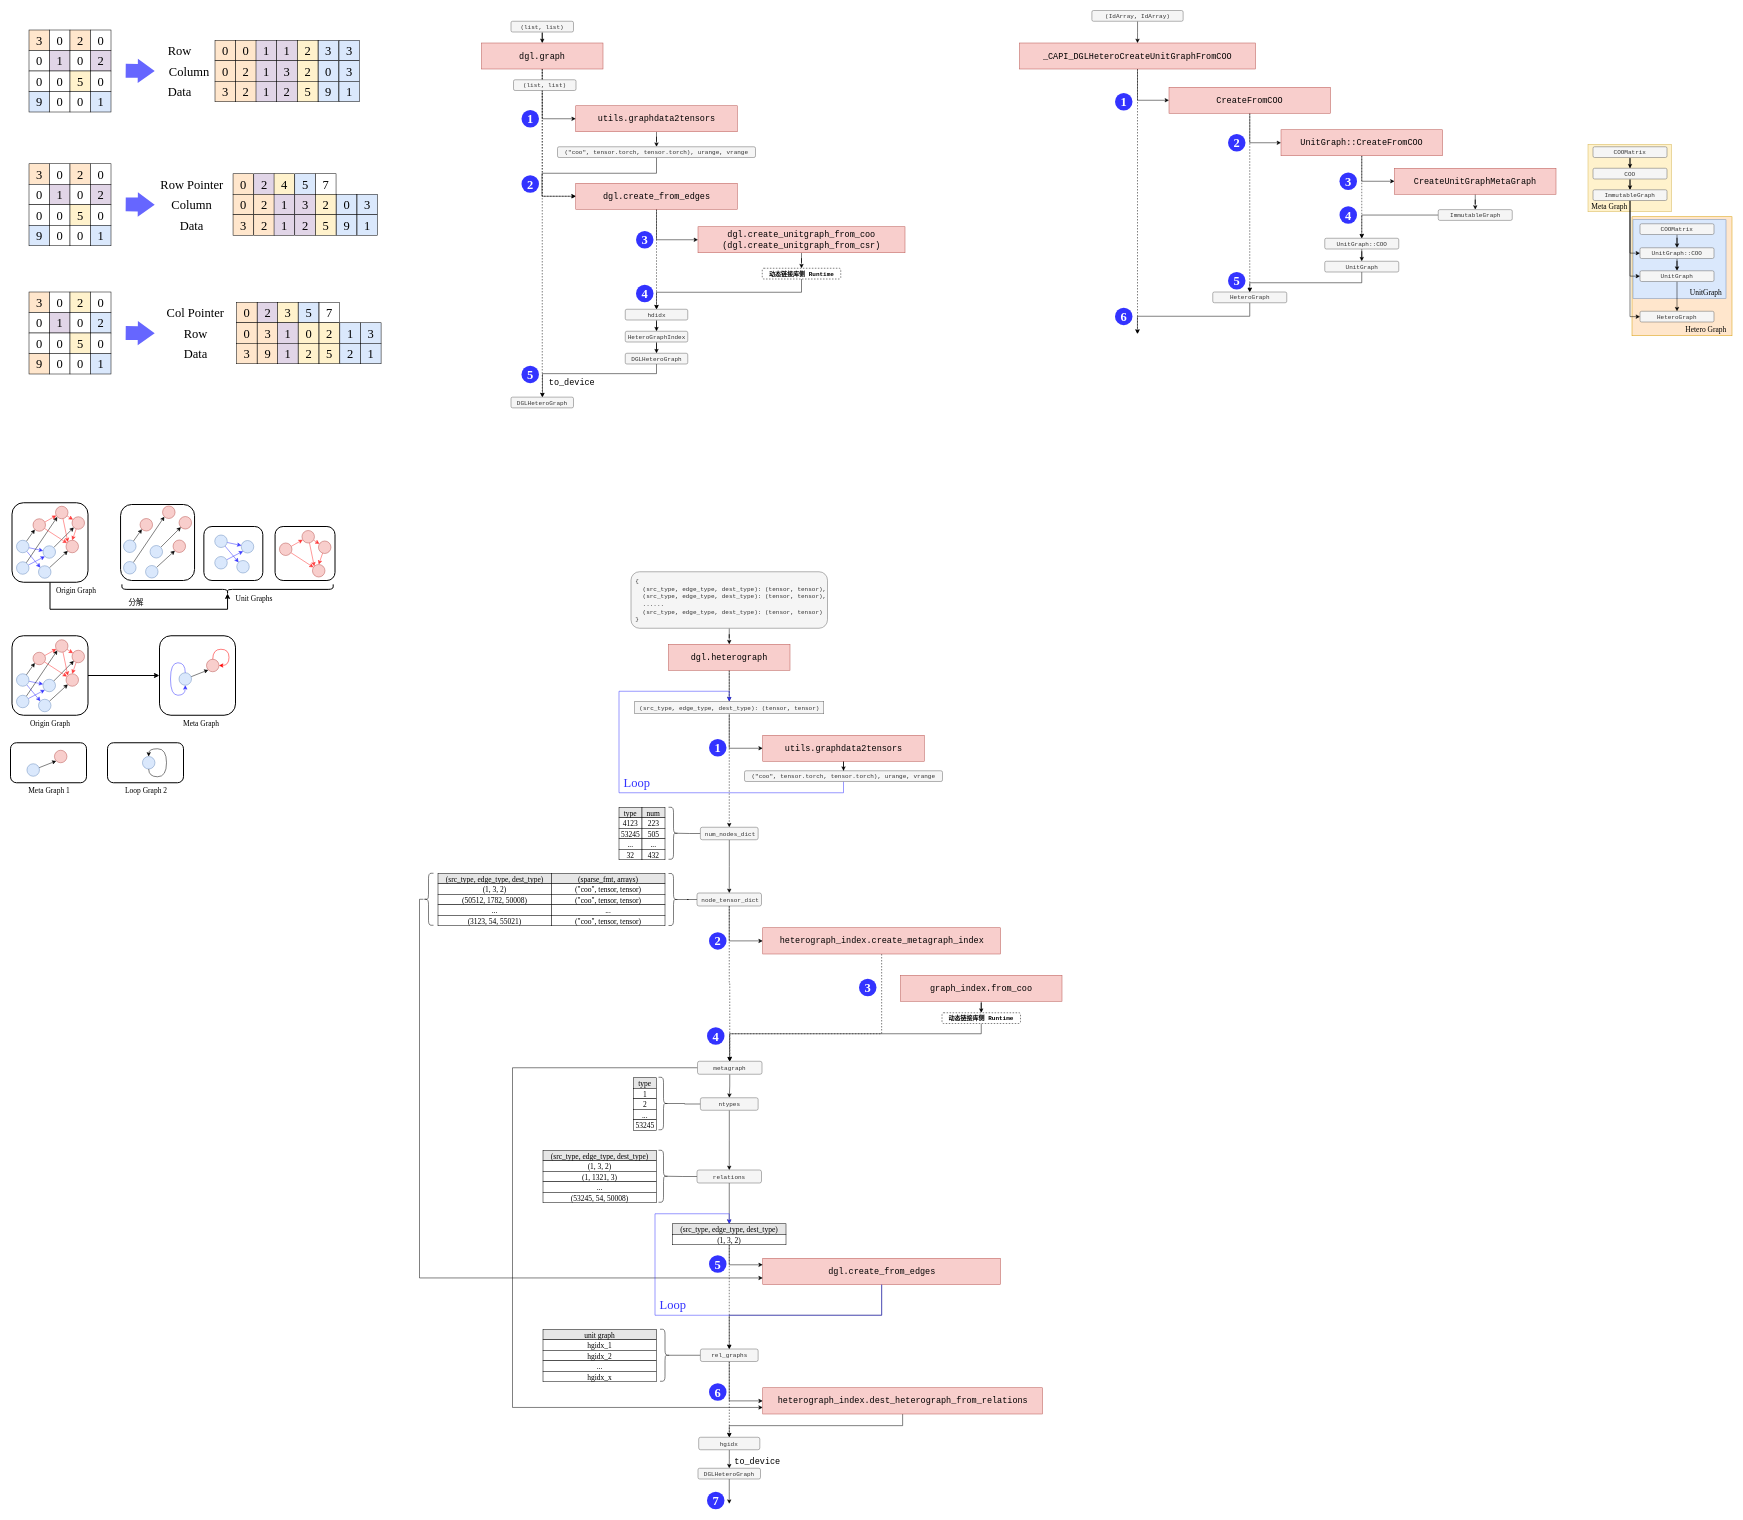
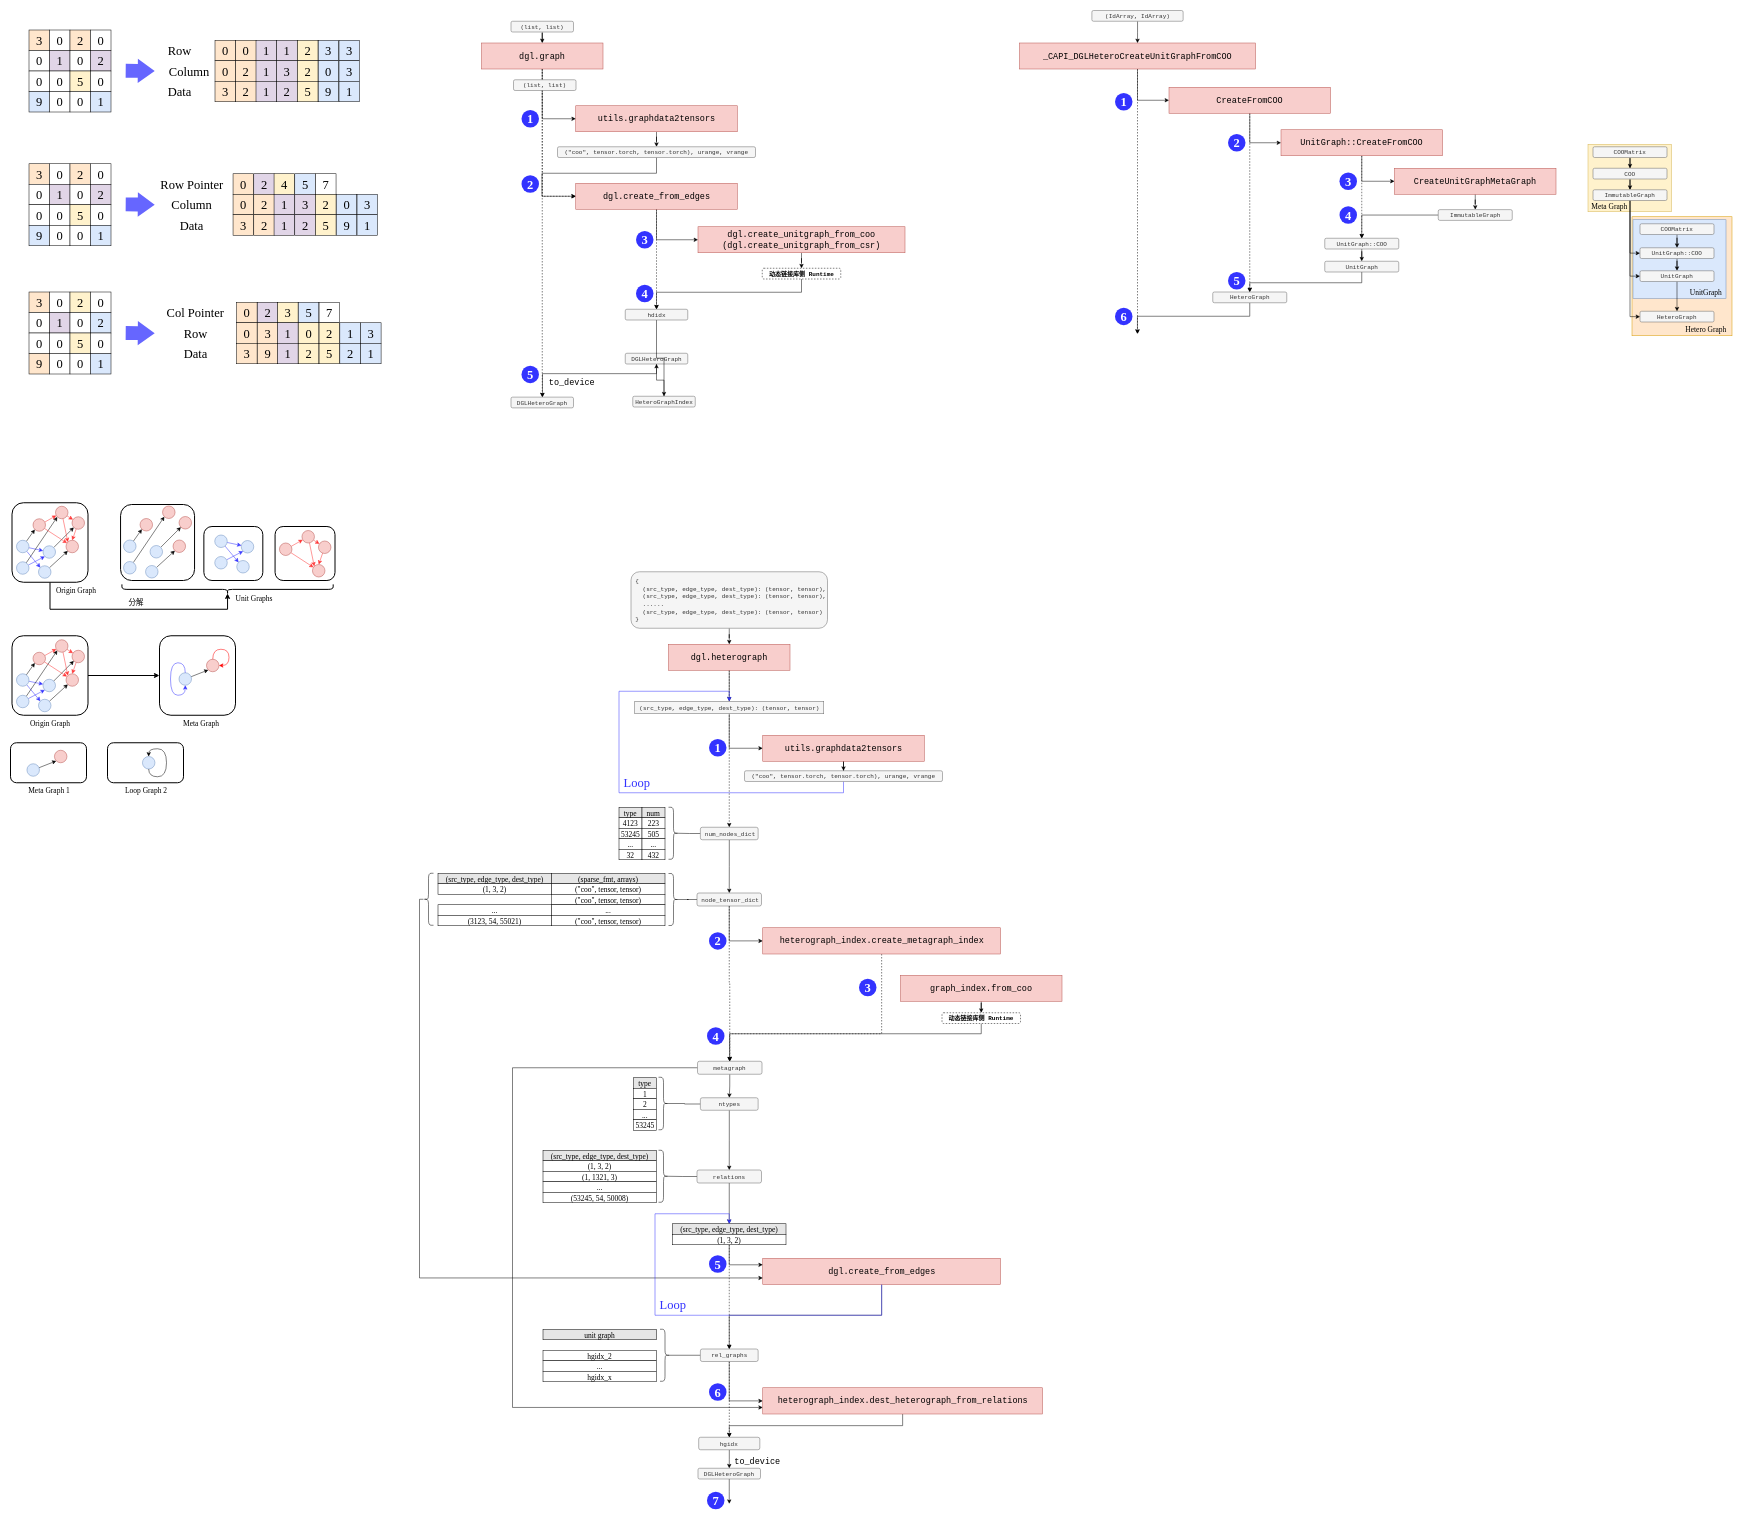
(656, 337) -> (664, 402)
(495, 900) -> none
(600, 1345) -> none
